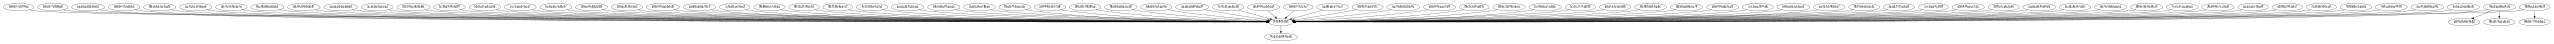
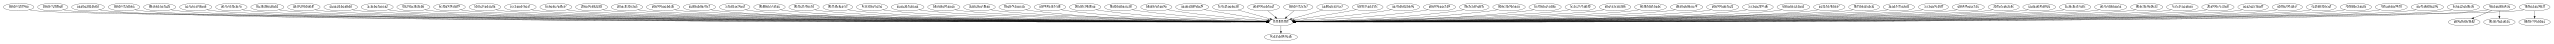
(1333, 7) -> (1333, 7)
